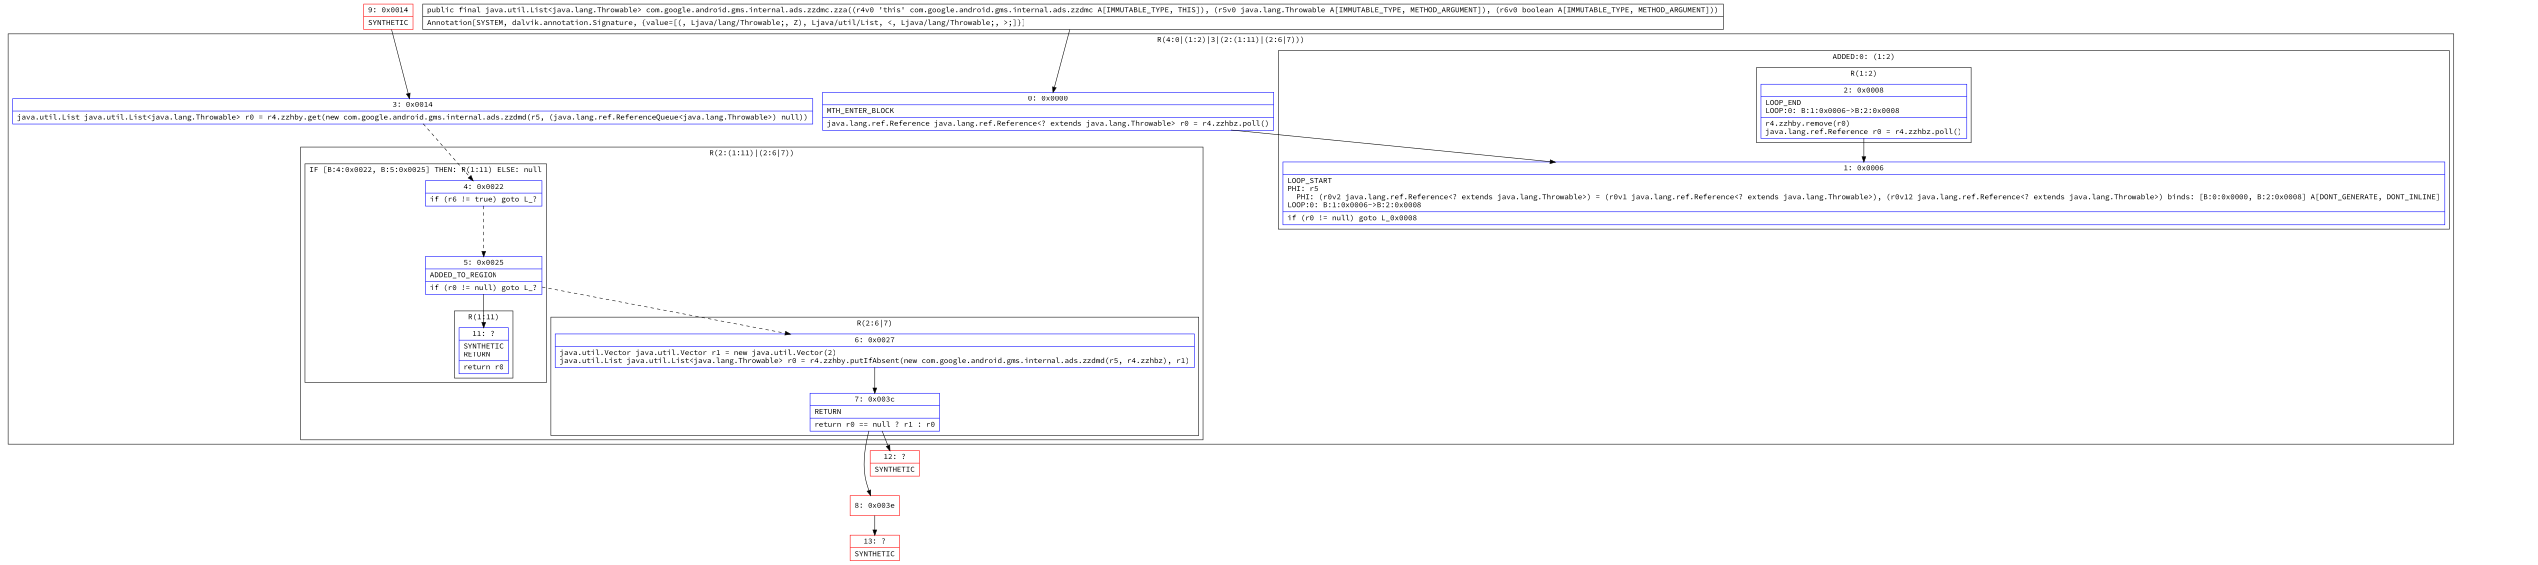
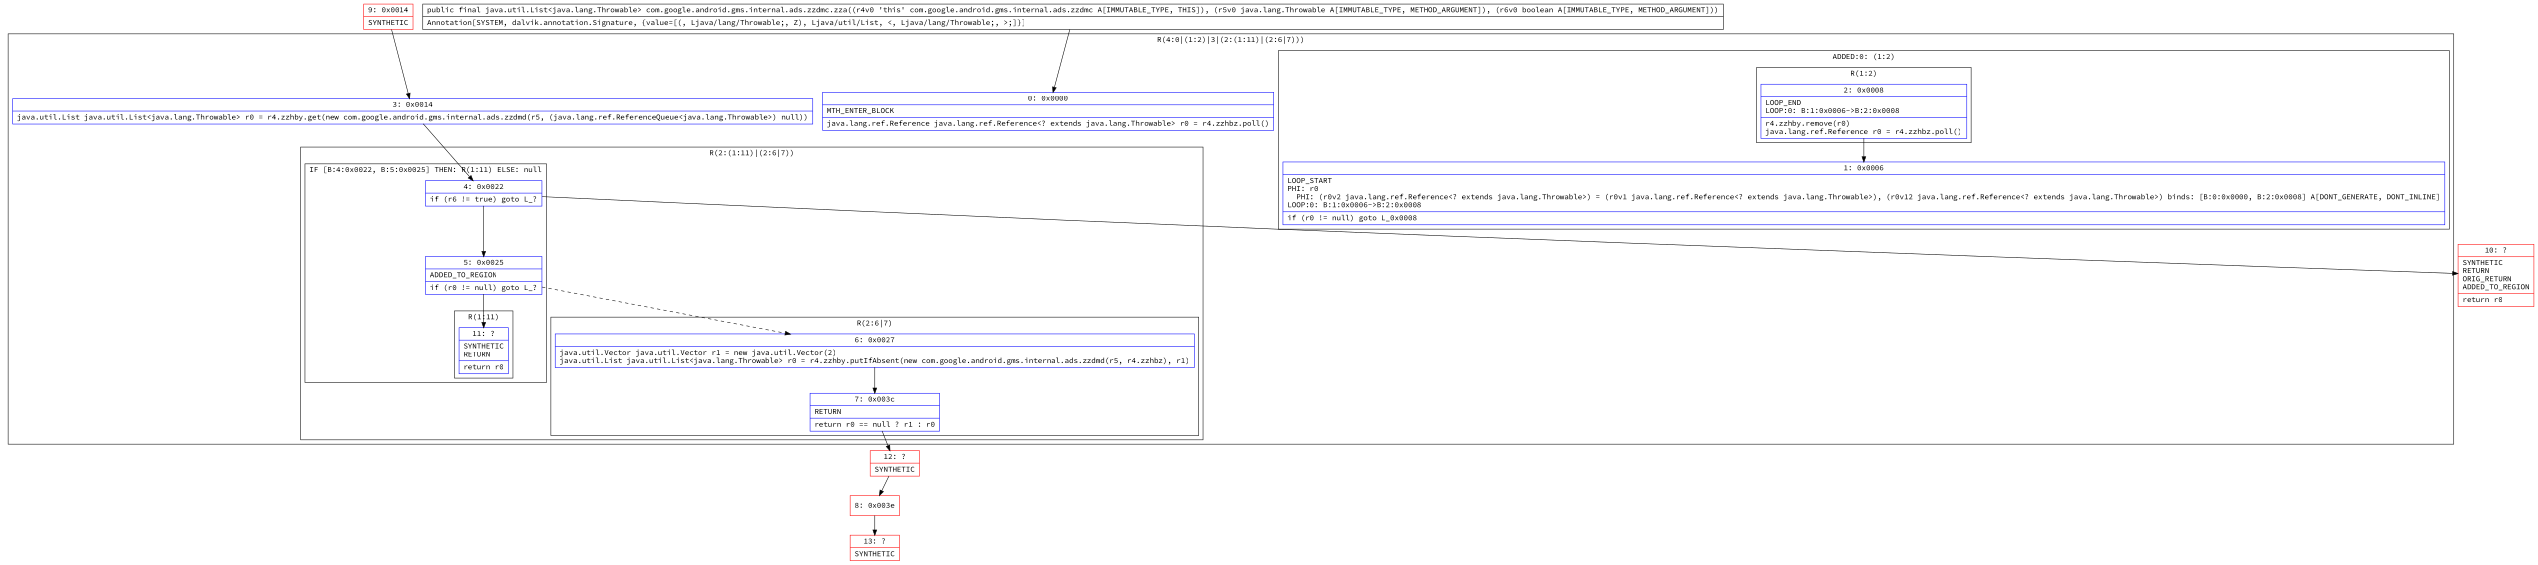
(1391, 146) -> none
(448, 152) -> (448, 152)
(1305, 189) -> (1305, 189)
(484, 229) -> (484, 229)
none -> (2496, 275)
(864, 461) -> (885, 483)
